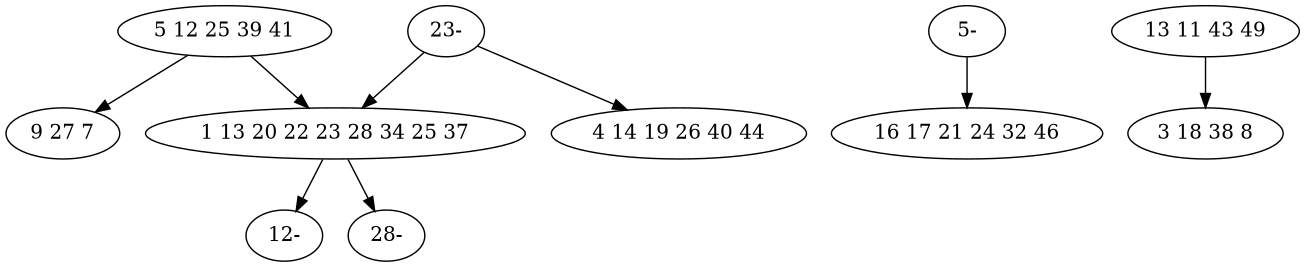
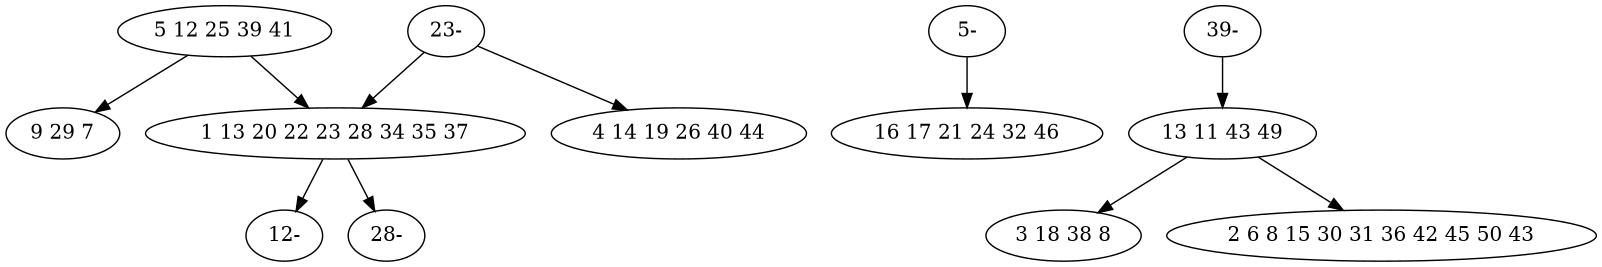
none -> (1223, 31)
(63, 133) -> (63, 133)
(335, 133) -> (335, 133)
none -> (1382, 236)
